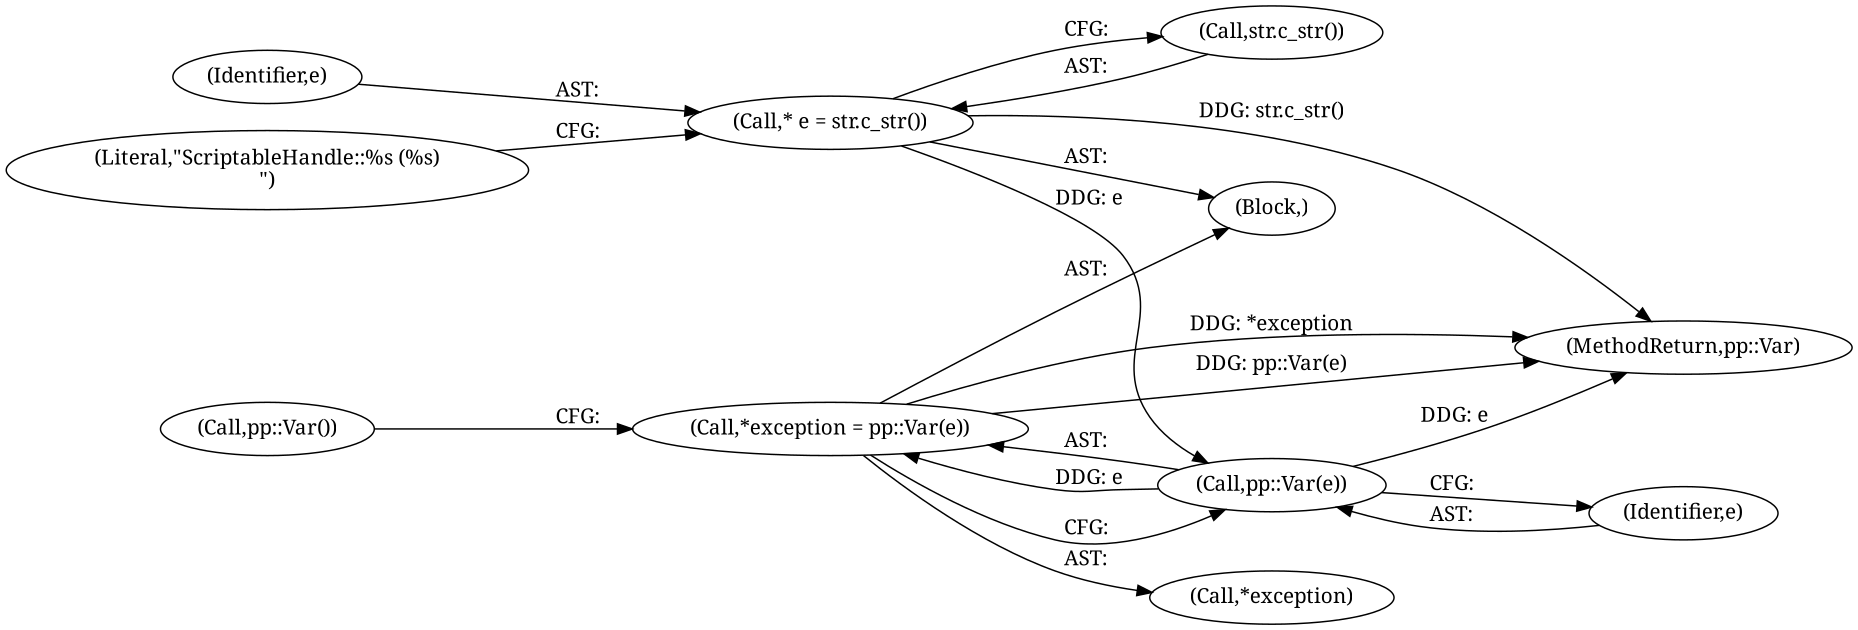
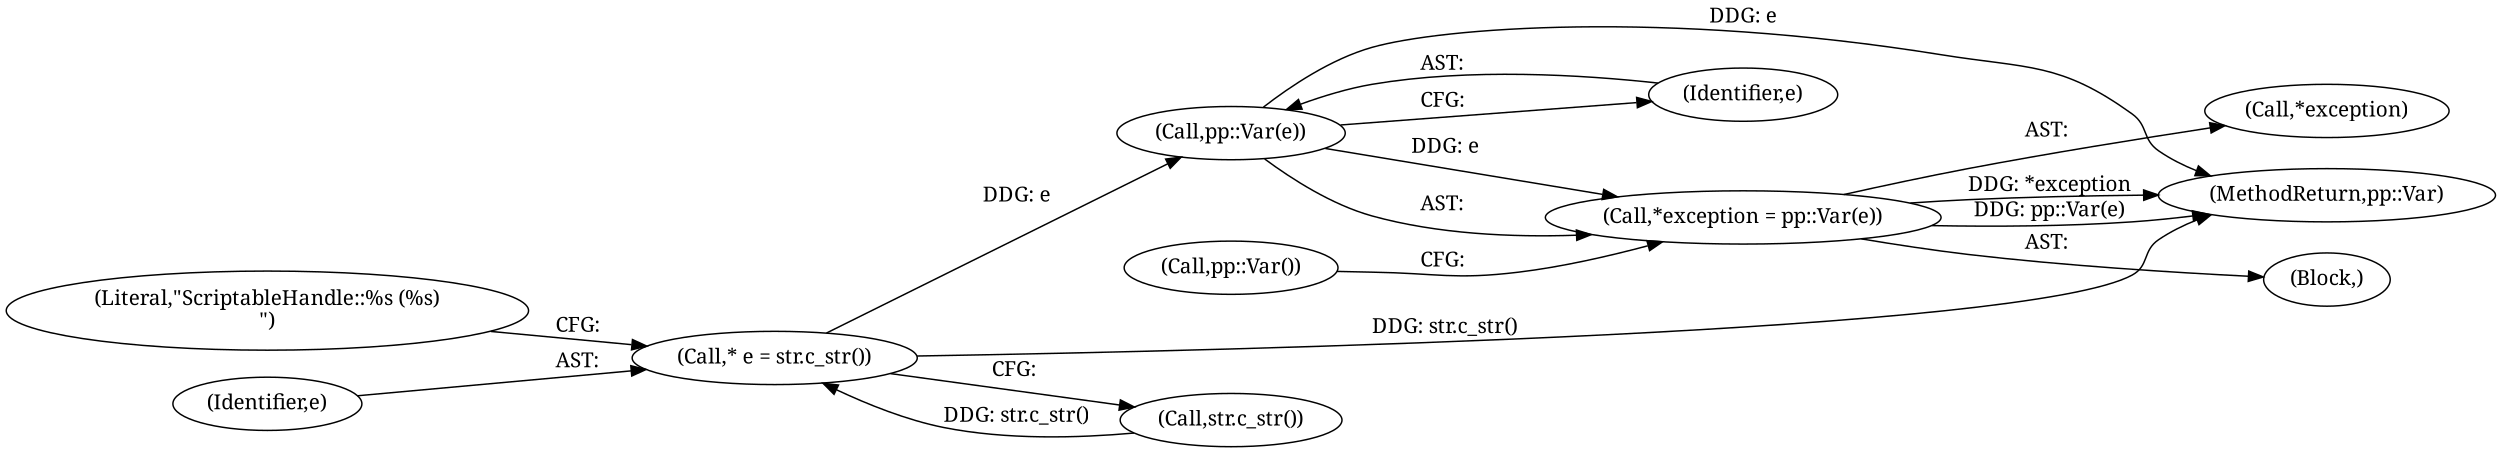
(1089, 67) -> (1017, 416)
(1064, 168) -> none
(1034, 534) -> none
